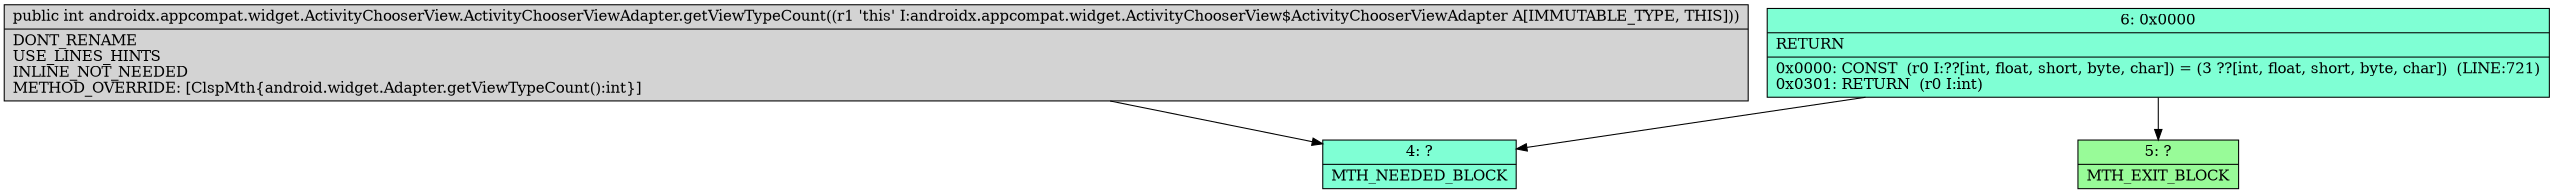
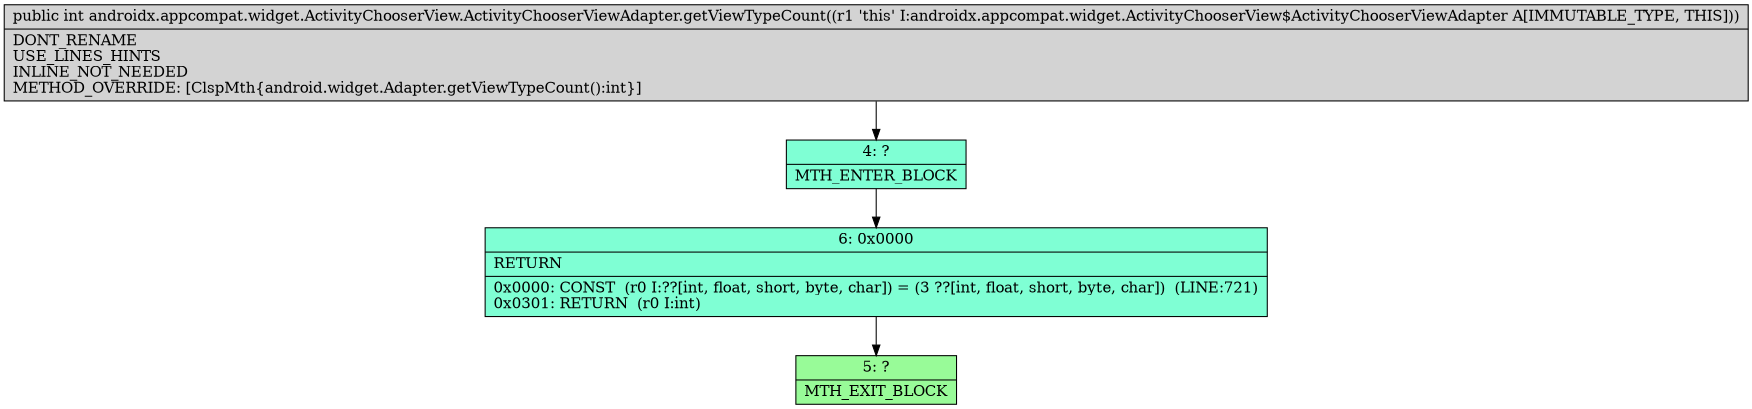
(1696, 122) -> (876, 203)
(1419, 176) -> (876, 176)
